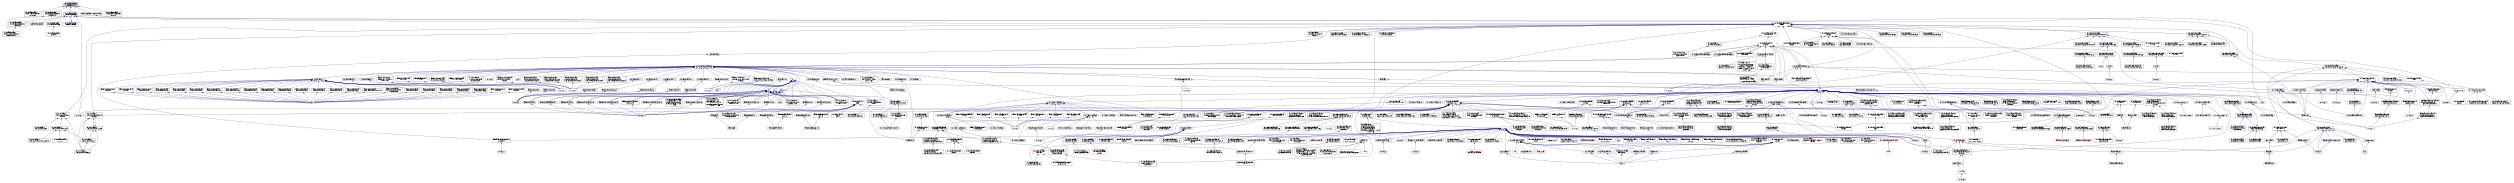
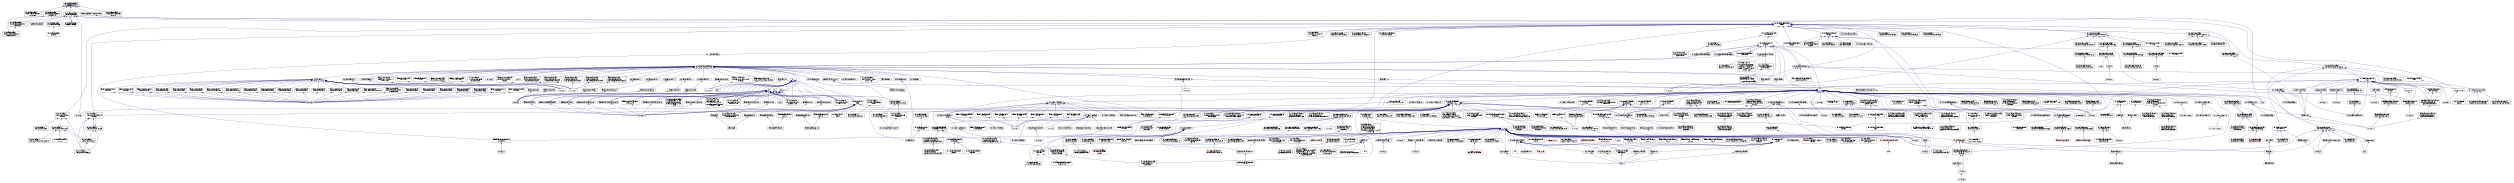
(548, 102) -> (548, 102)
